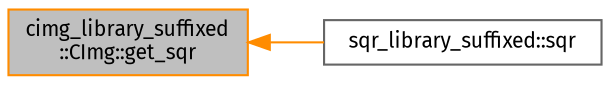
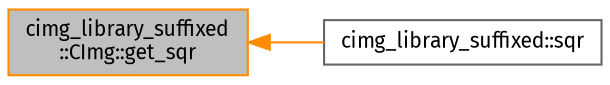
(463, 42) -> (463, 42)
